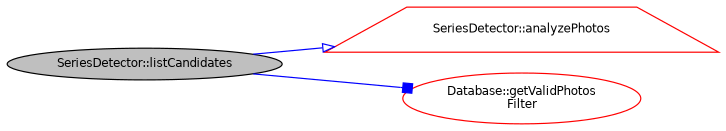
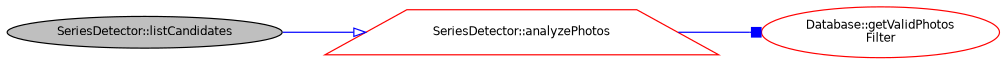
(327, 81) -> (714, 32)
